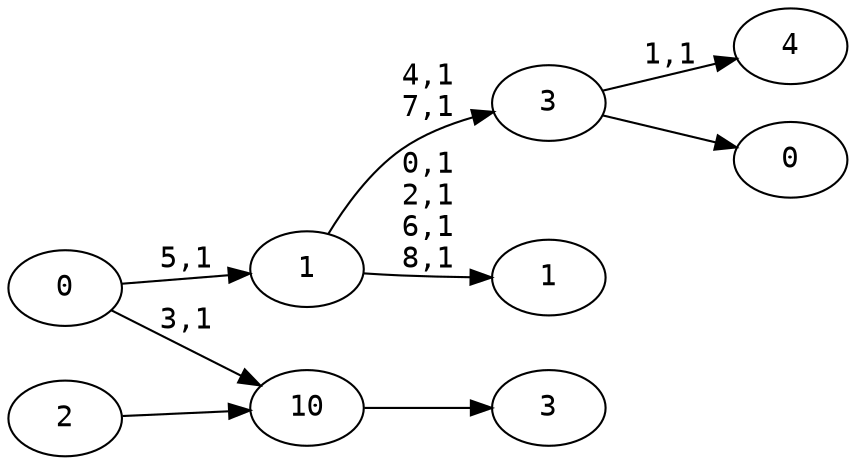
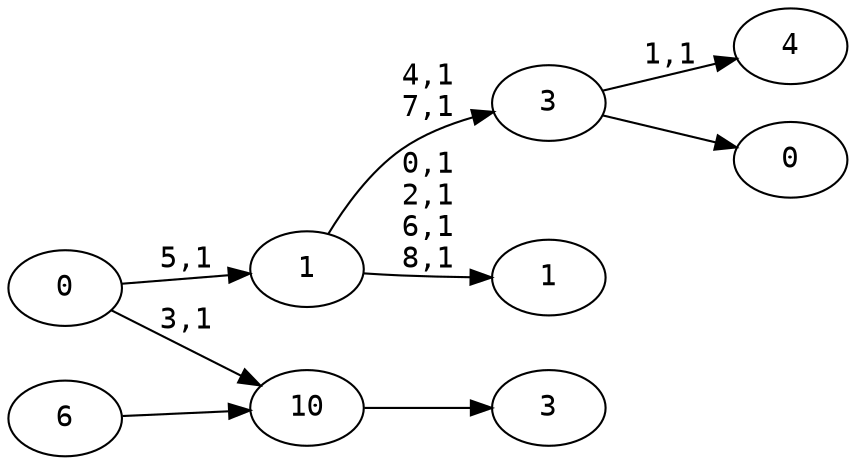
(65, 418) -> (65, 418)
